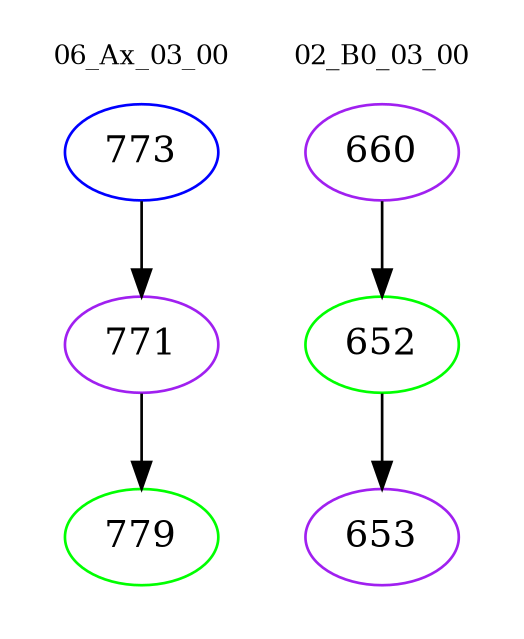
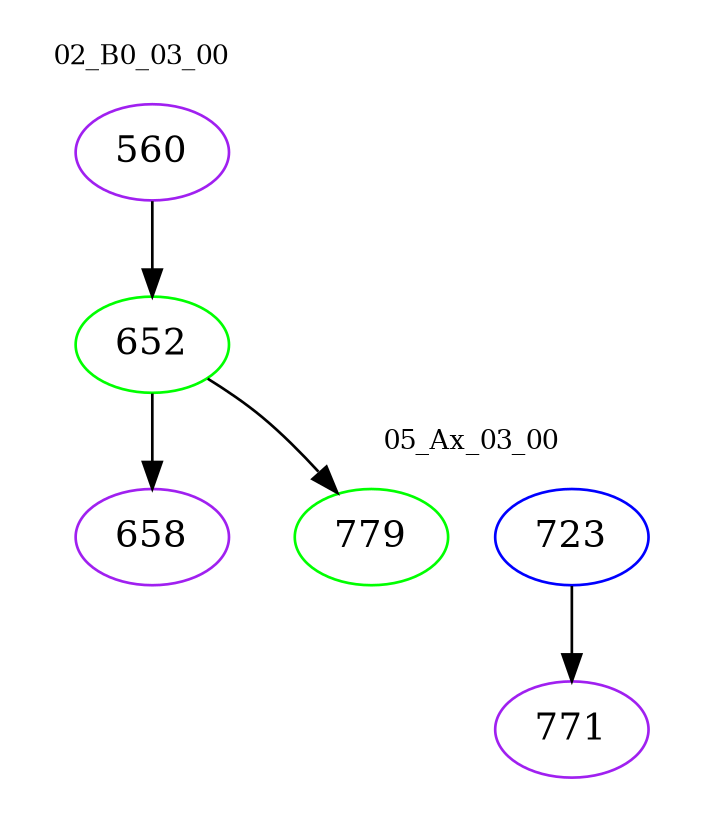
(142, 57) -> (472, 442)
(142, 152) -> (572, 537)
(382, 152) -> (152, 152)
(142, 428) -> (291, 443)
(382, 537) -> (152, 537)
